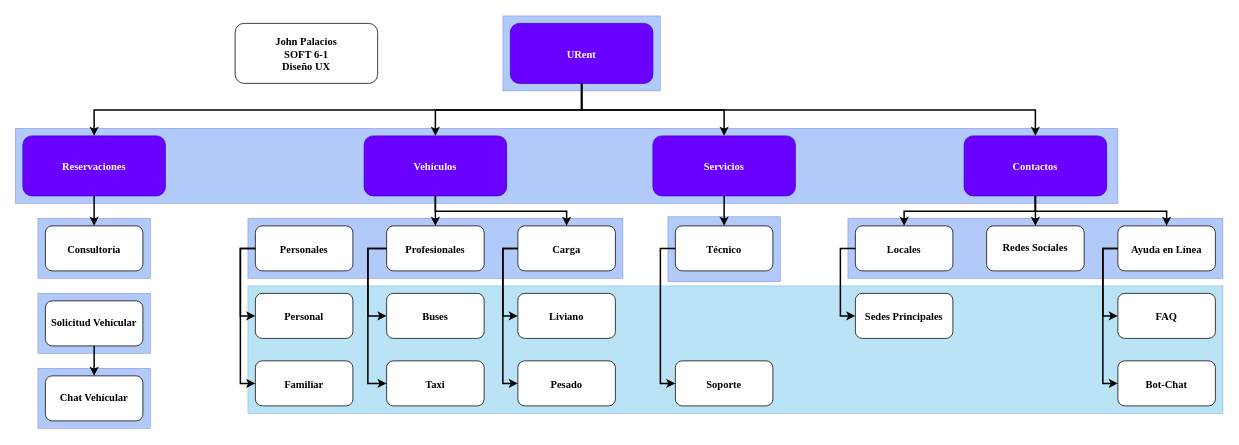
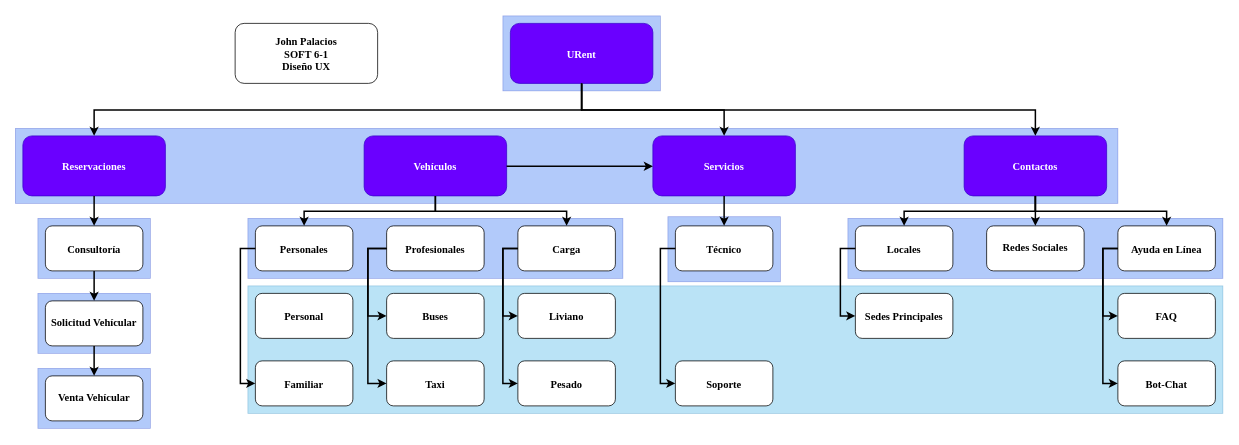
(435, 120) -> none
none -> (365, 211)
(435, 216) -> (576, 166)
none -> (94, 282)
(246, 316) -> none
(94, 399) -> (94, 399)
